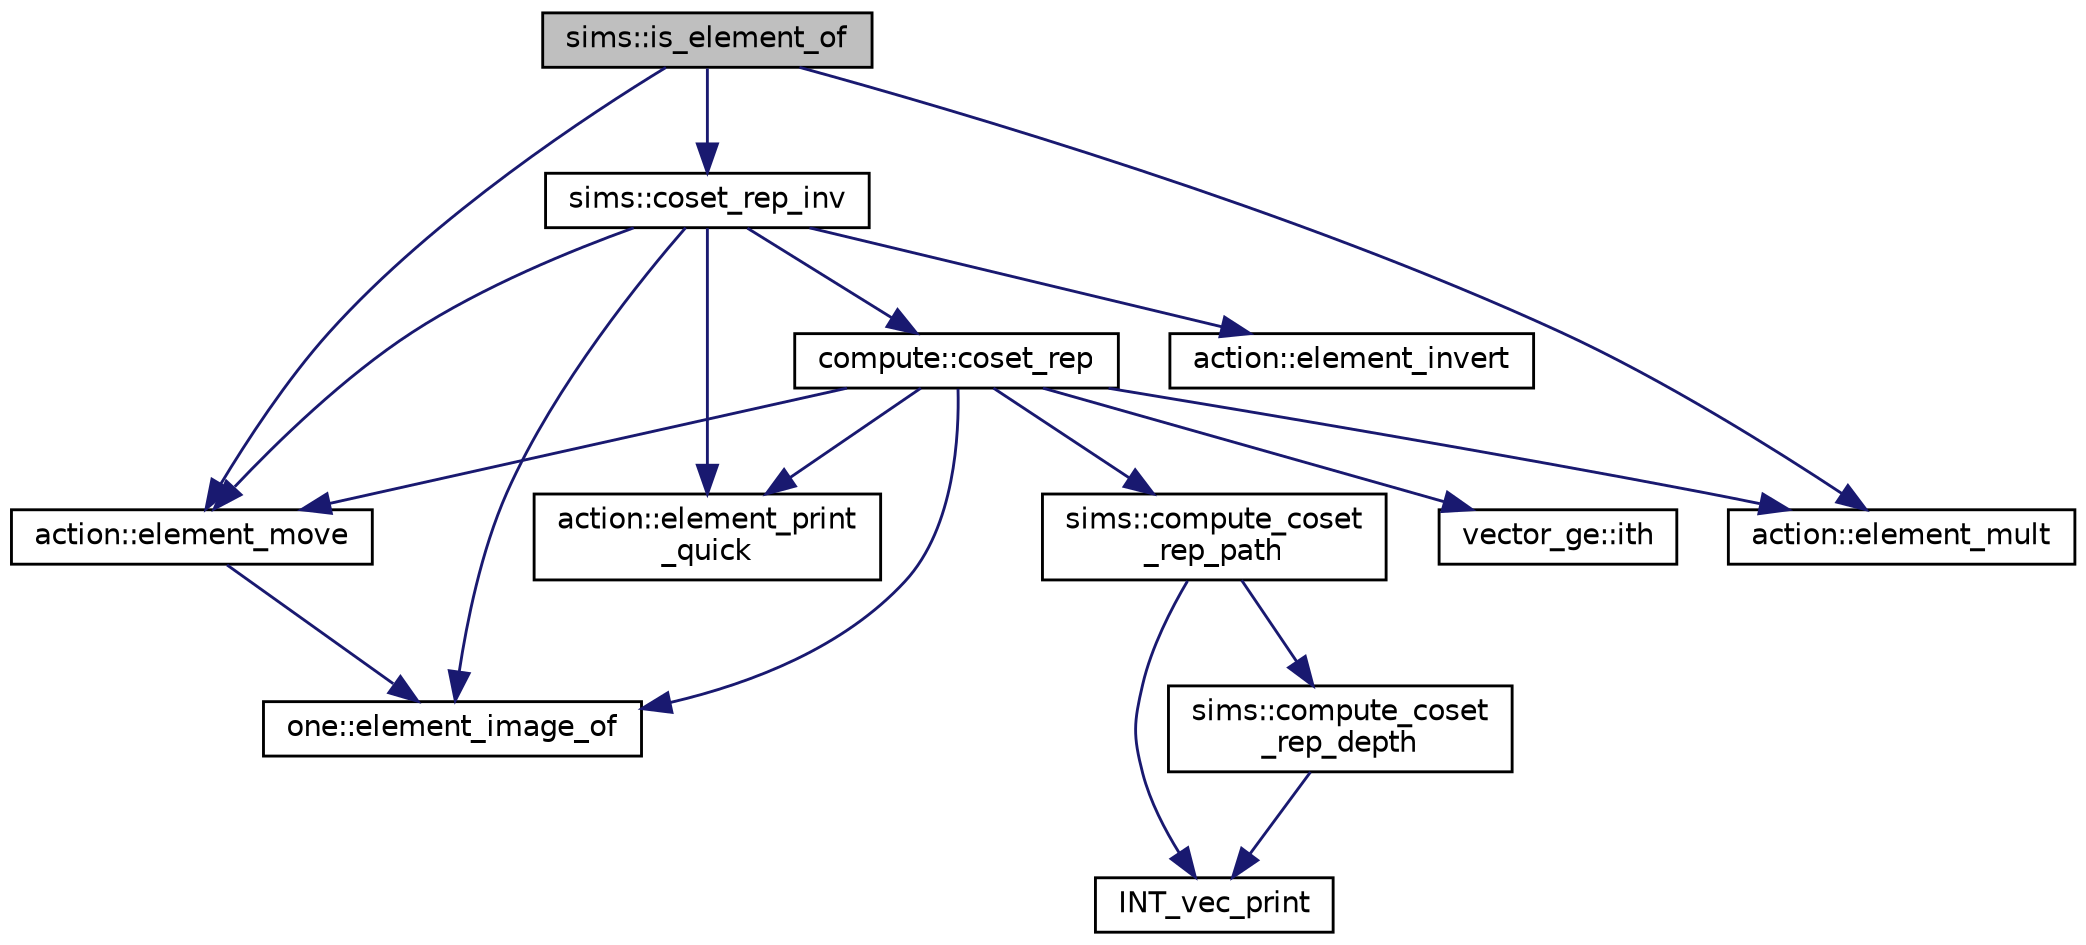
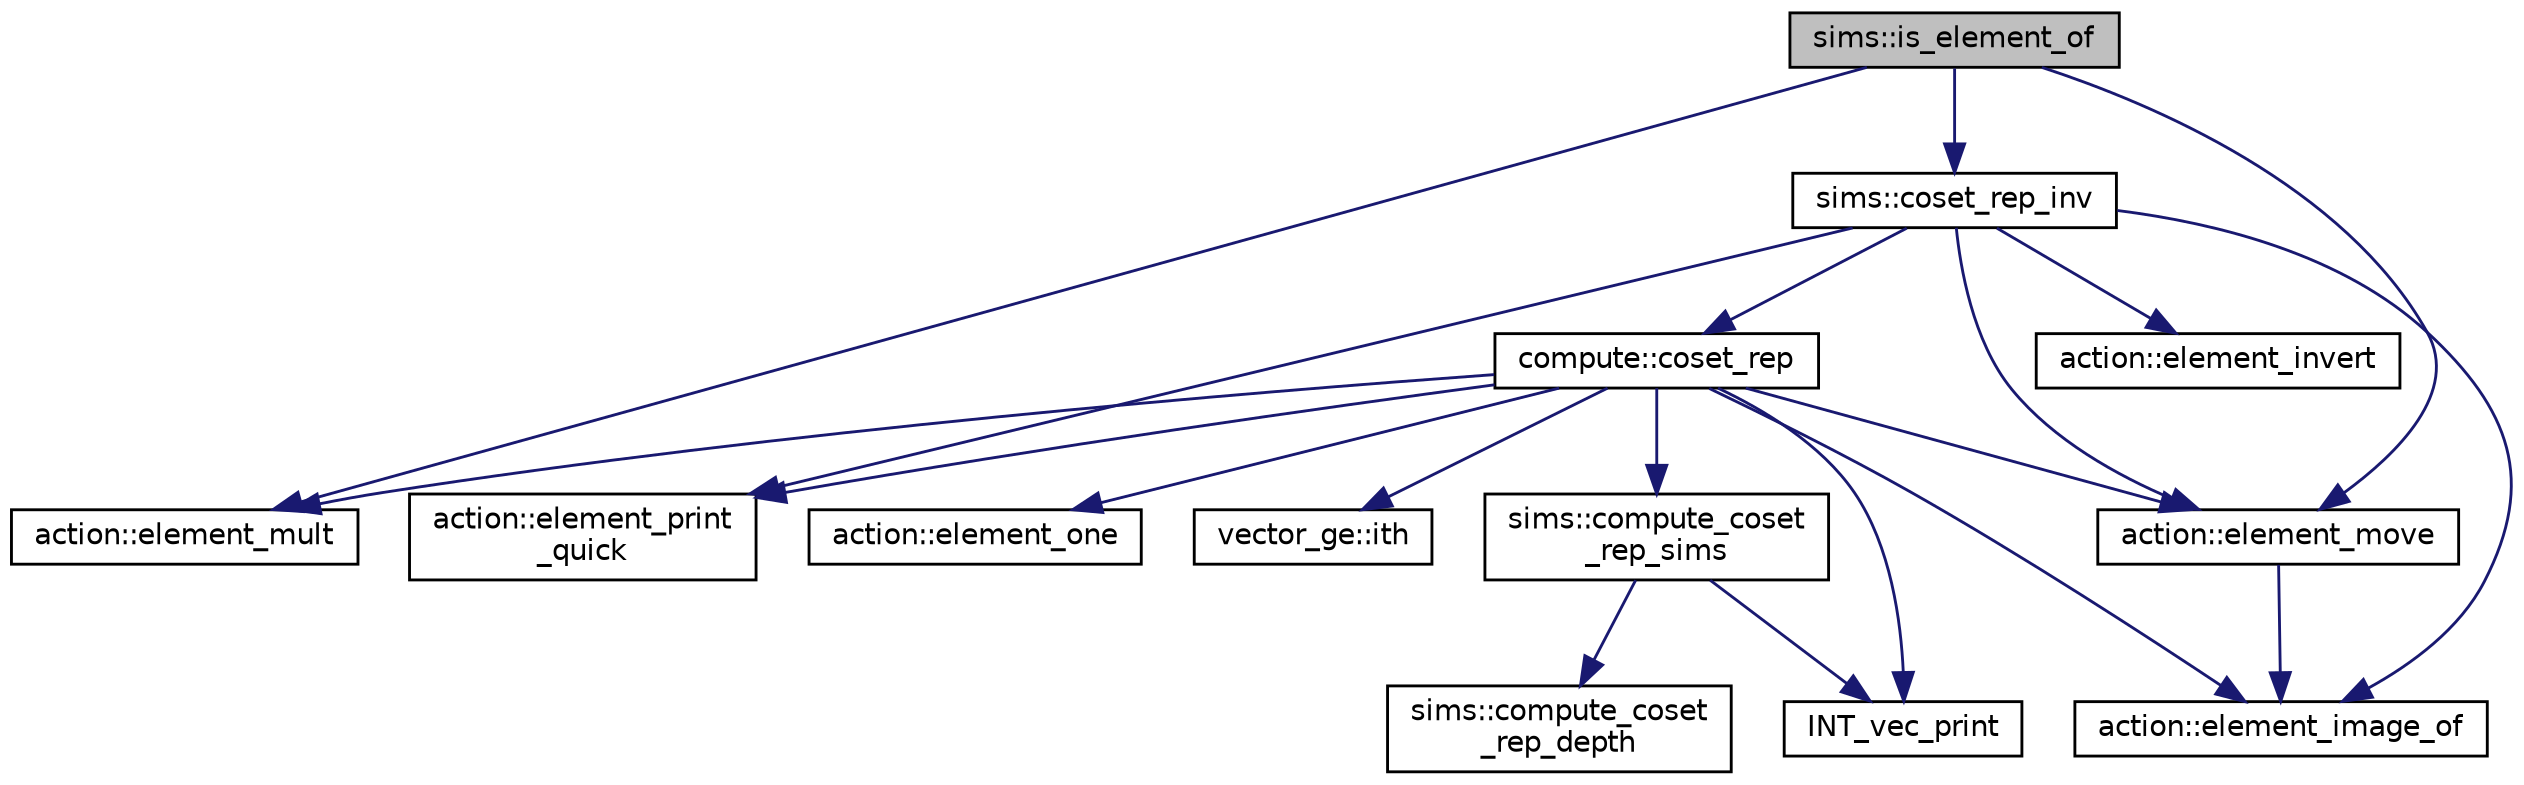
none -> (975, 537)
(1214, 537) -> (1657, 537)
(452, 729) -> (2281, 729)
(1280, 813) -> (1858, 499)
